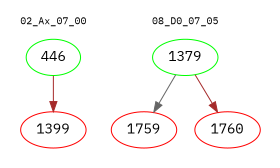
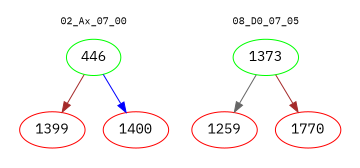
(185, 57) -> (266, 57)
none -> (136, 130)
(144, 130) -> (225, 130)
(228, 130) -> (308, 130)
